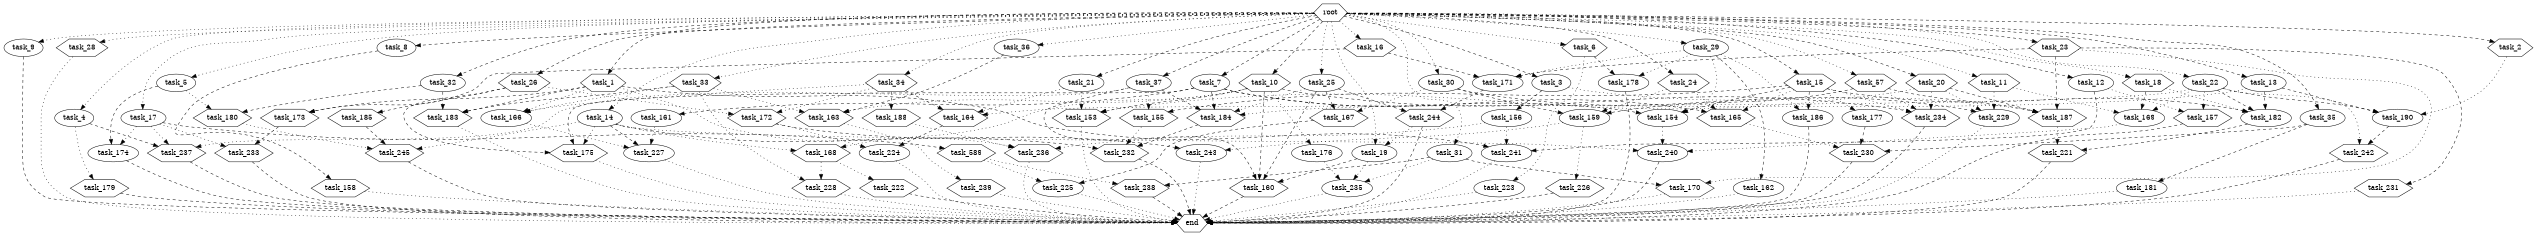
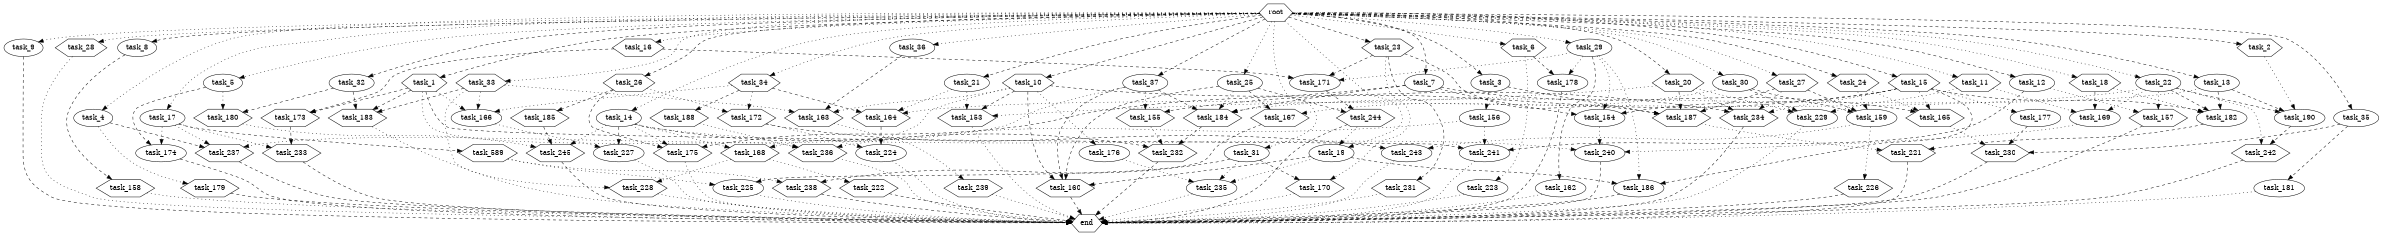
(1871, 83) -> (1792, 83)
(1801, 99) -> (1581, 100)
(656, 118) -> none
none -> (1481, 171)
